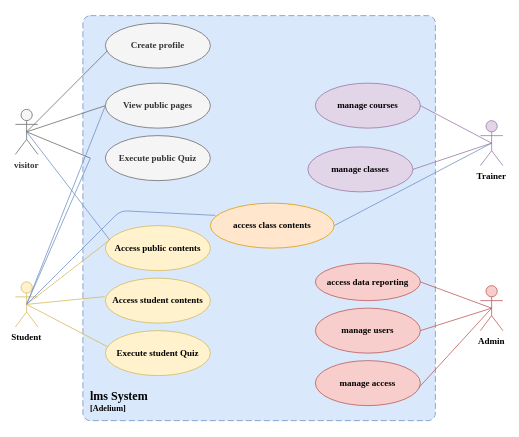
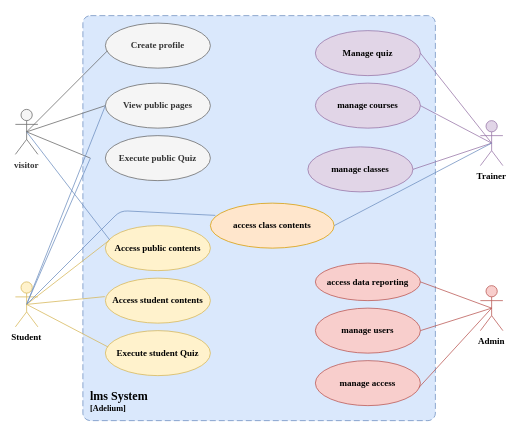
none -> (368, 53)
none -> (454, 96)
